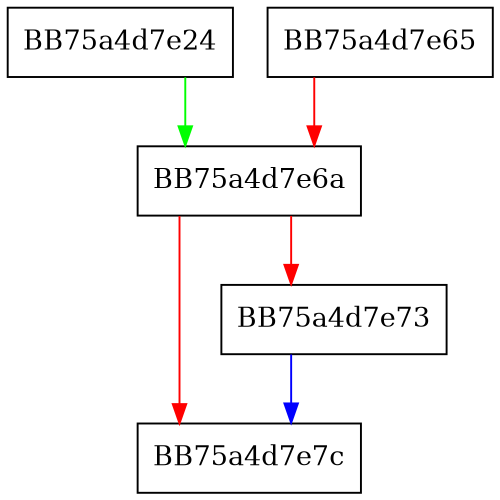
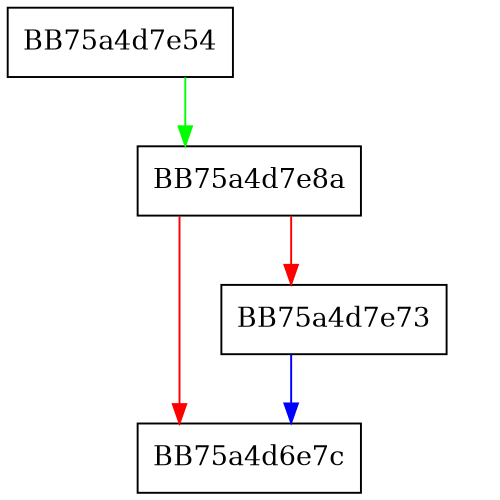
(120, 42) -> (120, 42)
(380, 42) -> none
(249, 181) -> (249, 181)
(249, 458) -> (249, 458)
